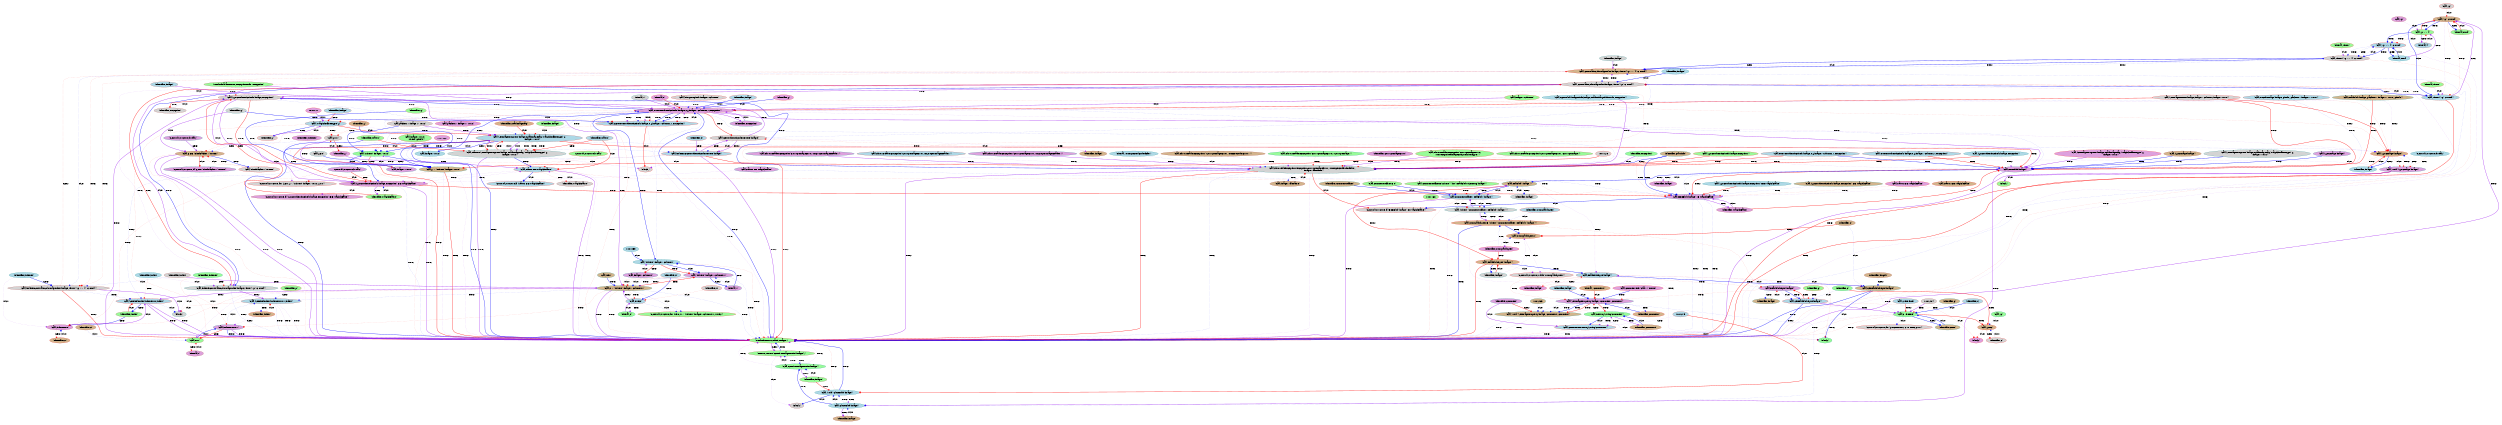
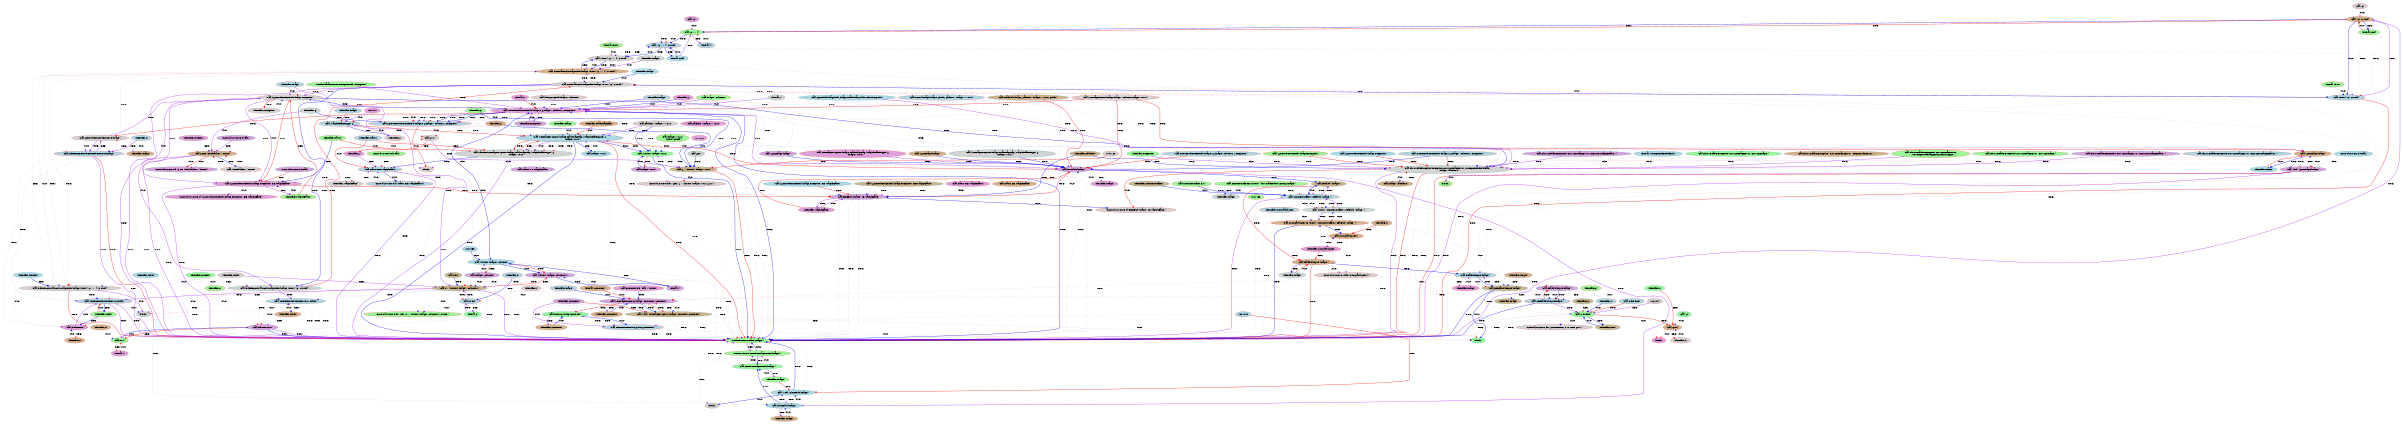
(1390, 154) -> none
(1538, 301) -> none
(629, 308) -> (468, 308)
(797, 359) -> (758, 359)
